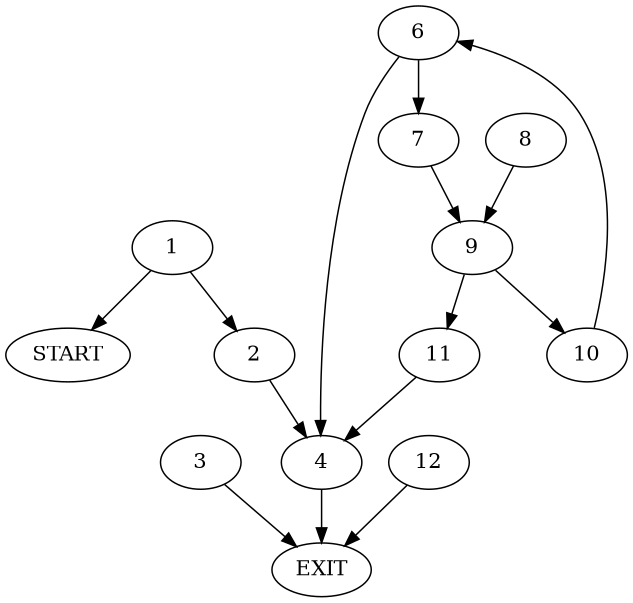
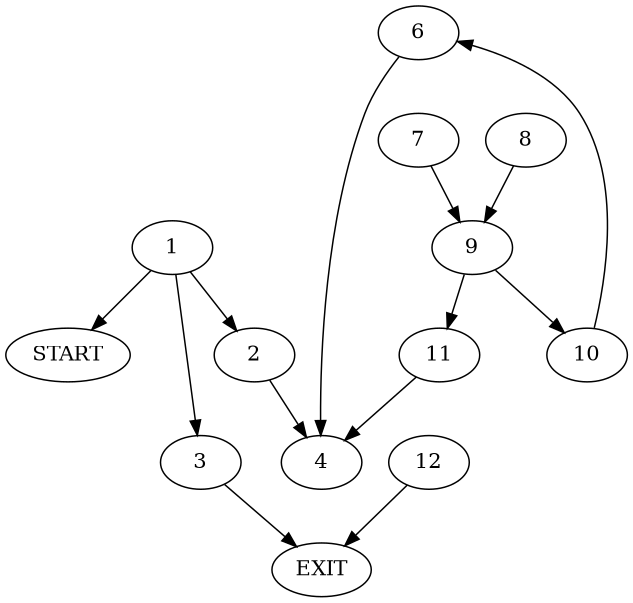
(419, 79) -> none
none -> (186, 347)
(322, 509) -> none
